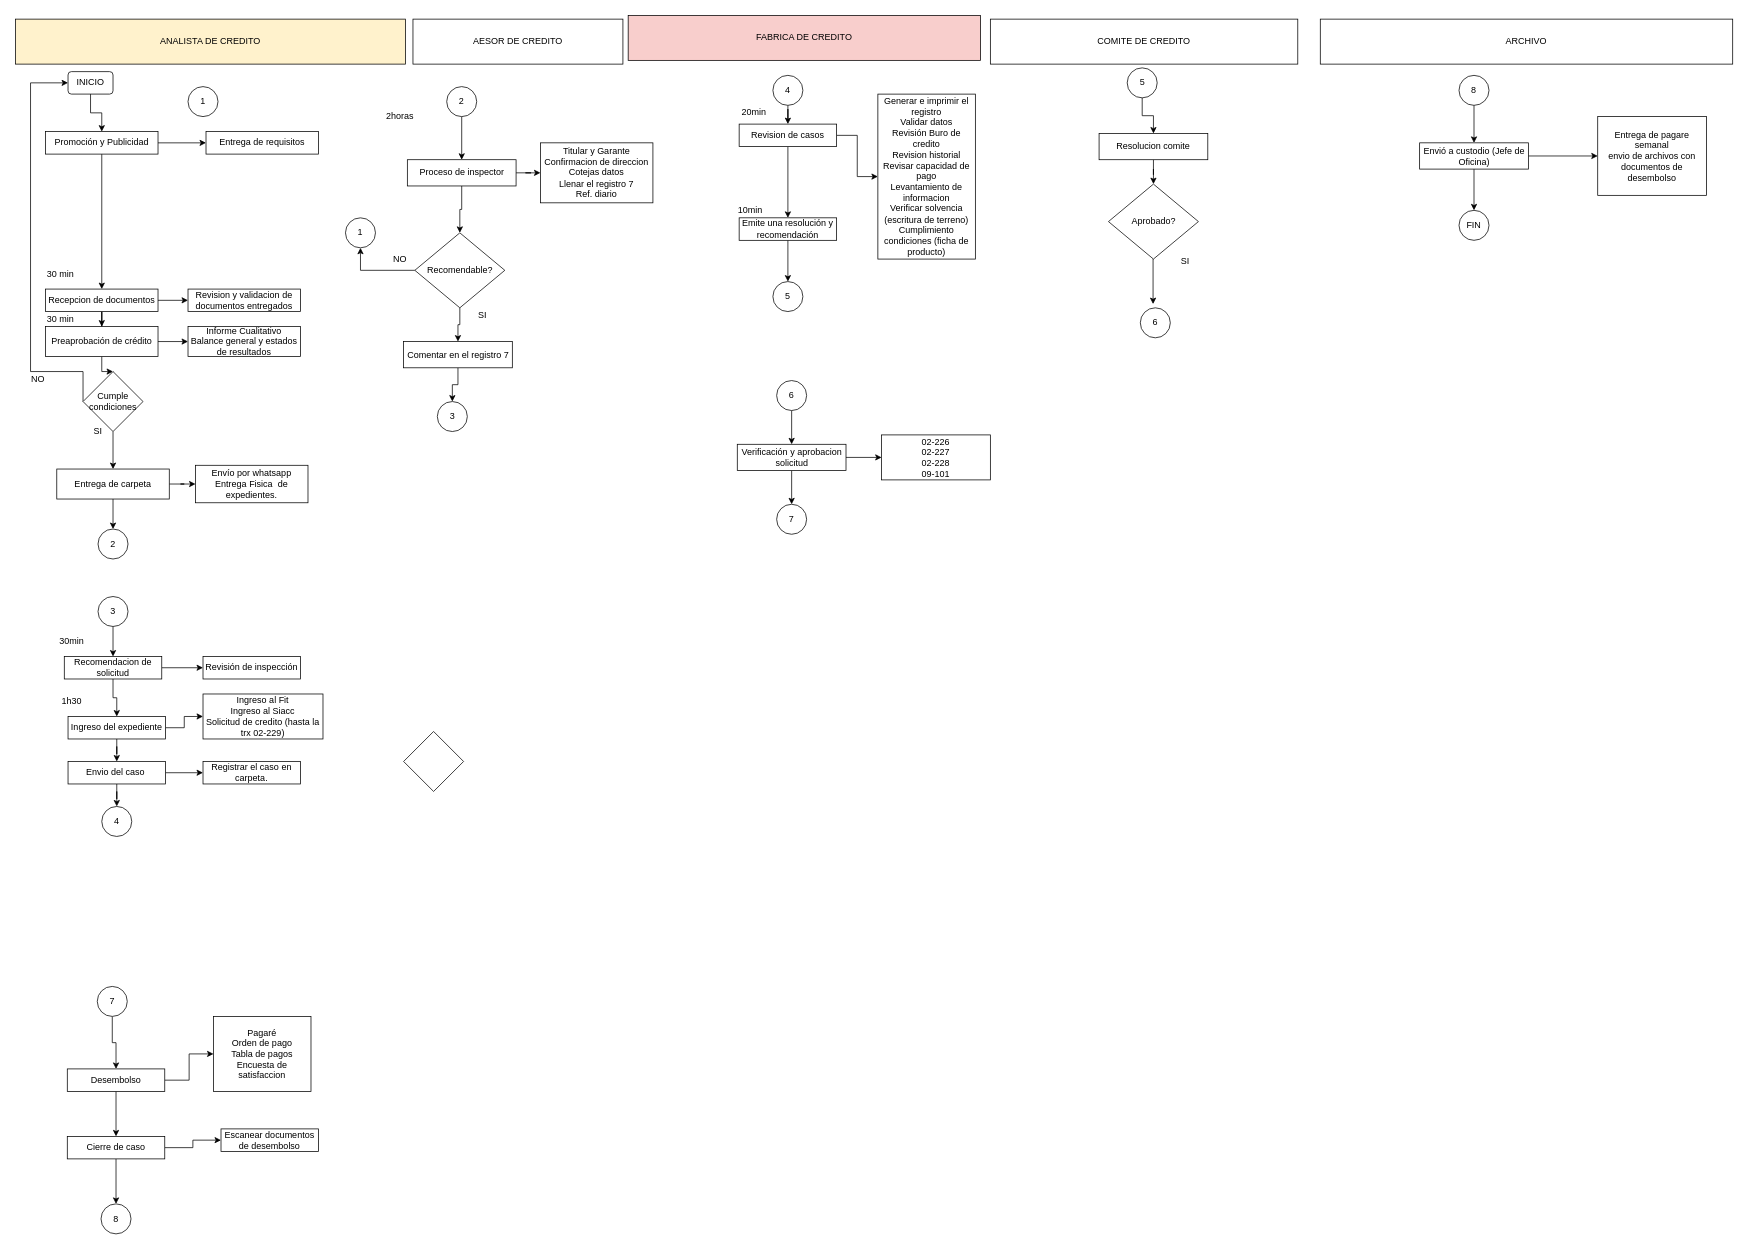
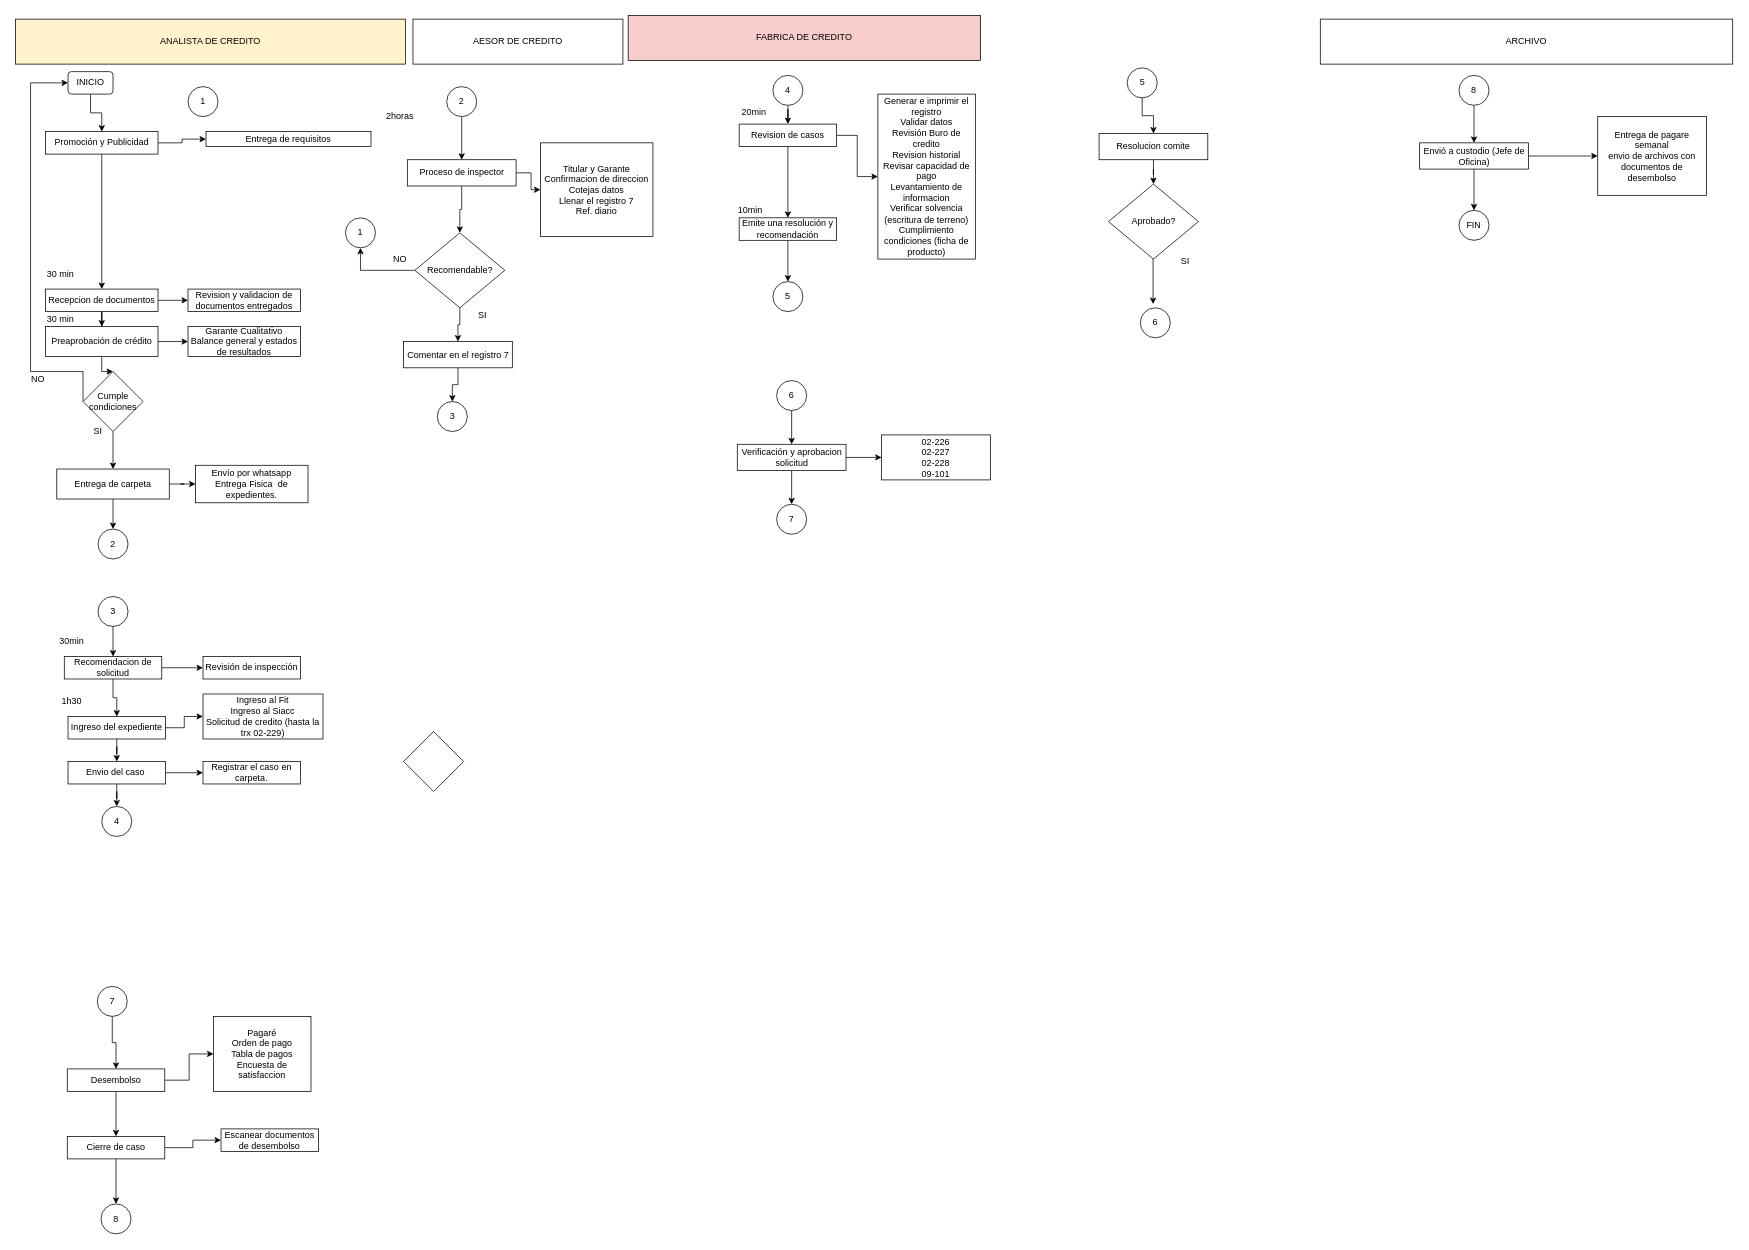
(1144, 42) -> none
(262, 143) -> (288, 139)
(597, 173) -> (597, 190)
(244, 342) -> (244, 342)
